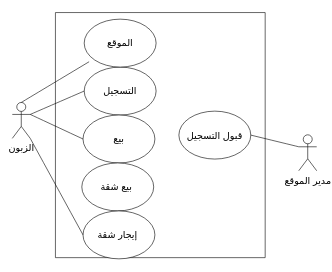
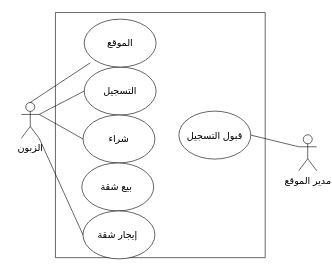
(21, 120) -> (30, 120)
(119, 139) -> (119, 139)
